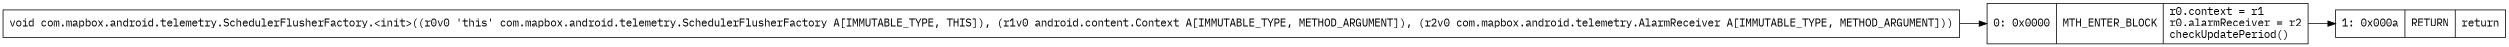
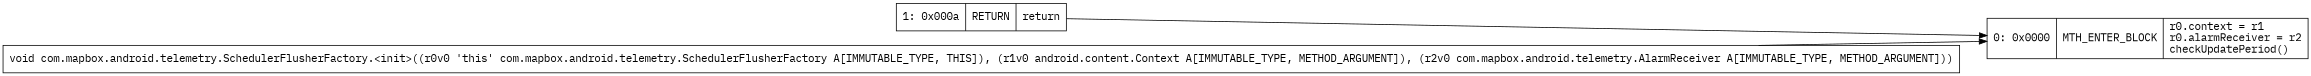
(2318, 24) -> (1523, 27)
